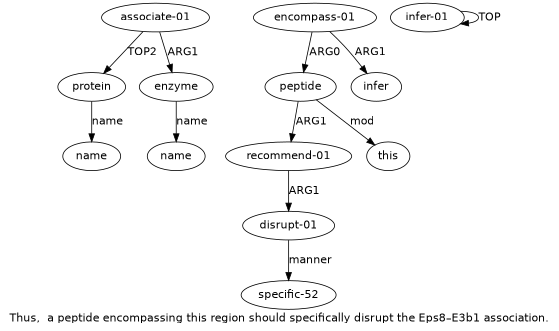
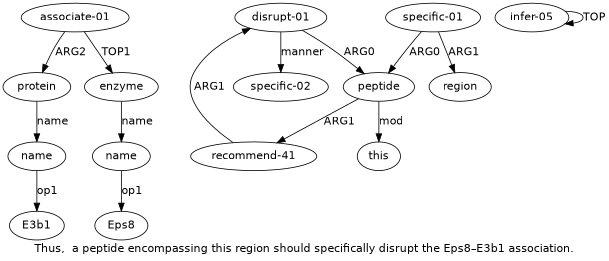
(315, 18) -> (433, 18)
(427, 18) -> (532, 18)
none -> (331, 48)
(142, 52) -> (71, 52)
(183, 52) -> (116, 52)
(376, 87) -> (460, 87)
(289, 156) -> (254, 156)
none -> (37, 226)
none -> (121, 226)
(289, 295) -> (281, 87)
